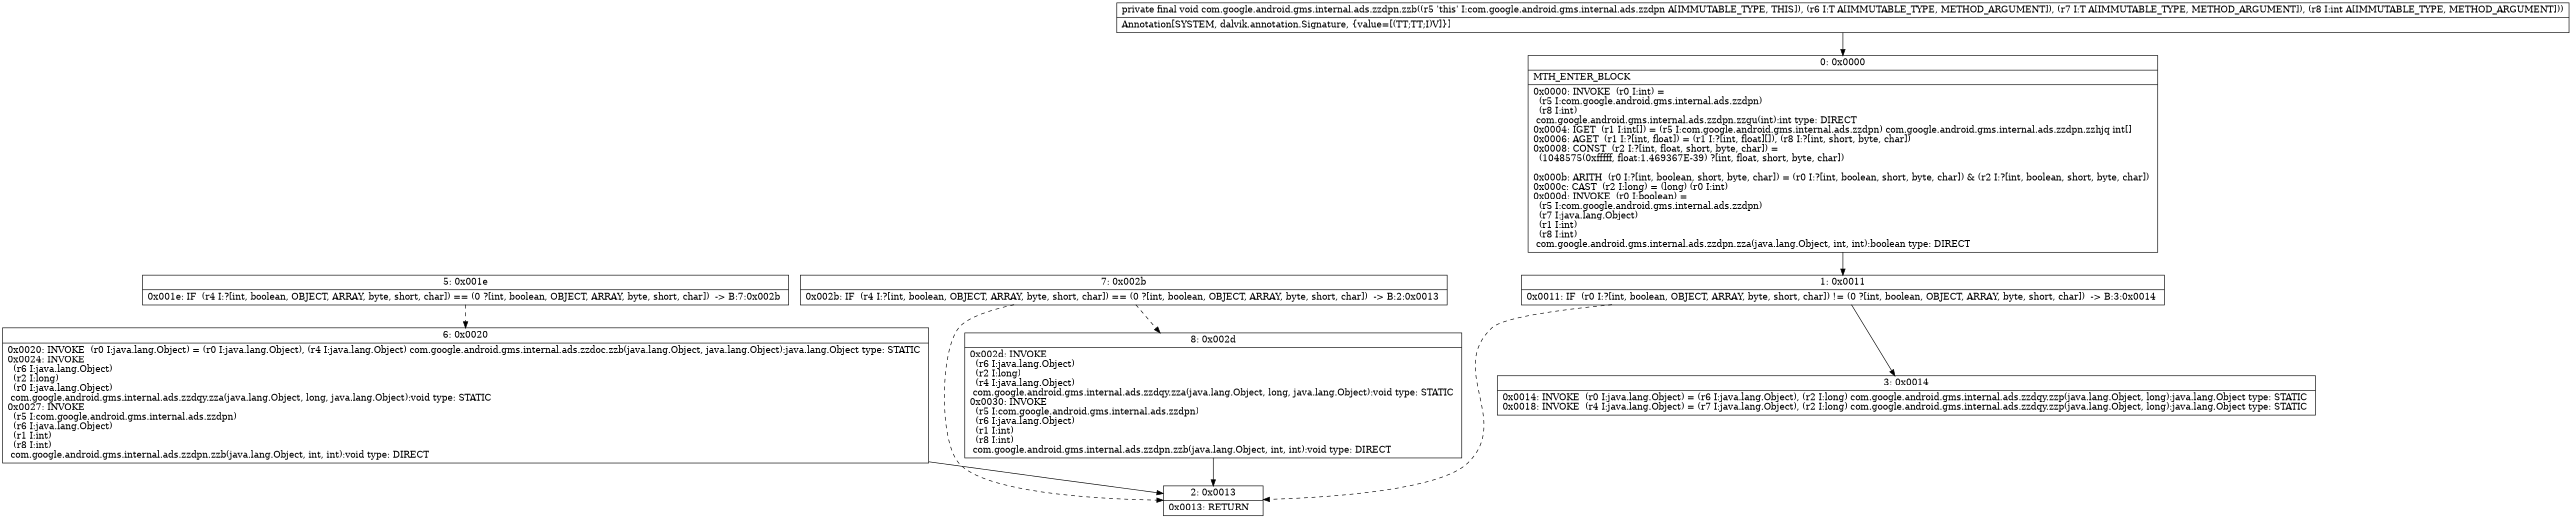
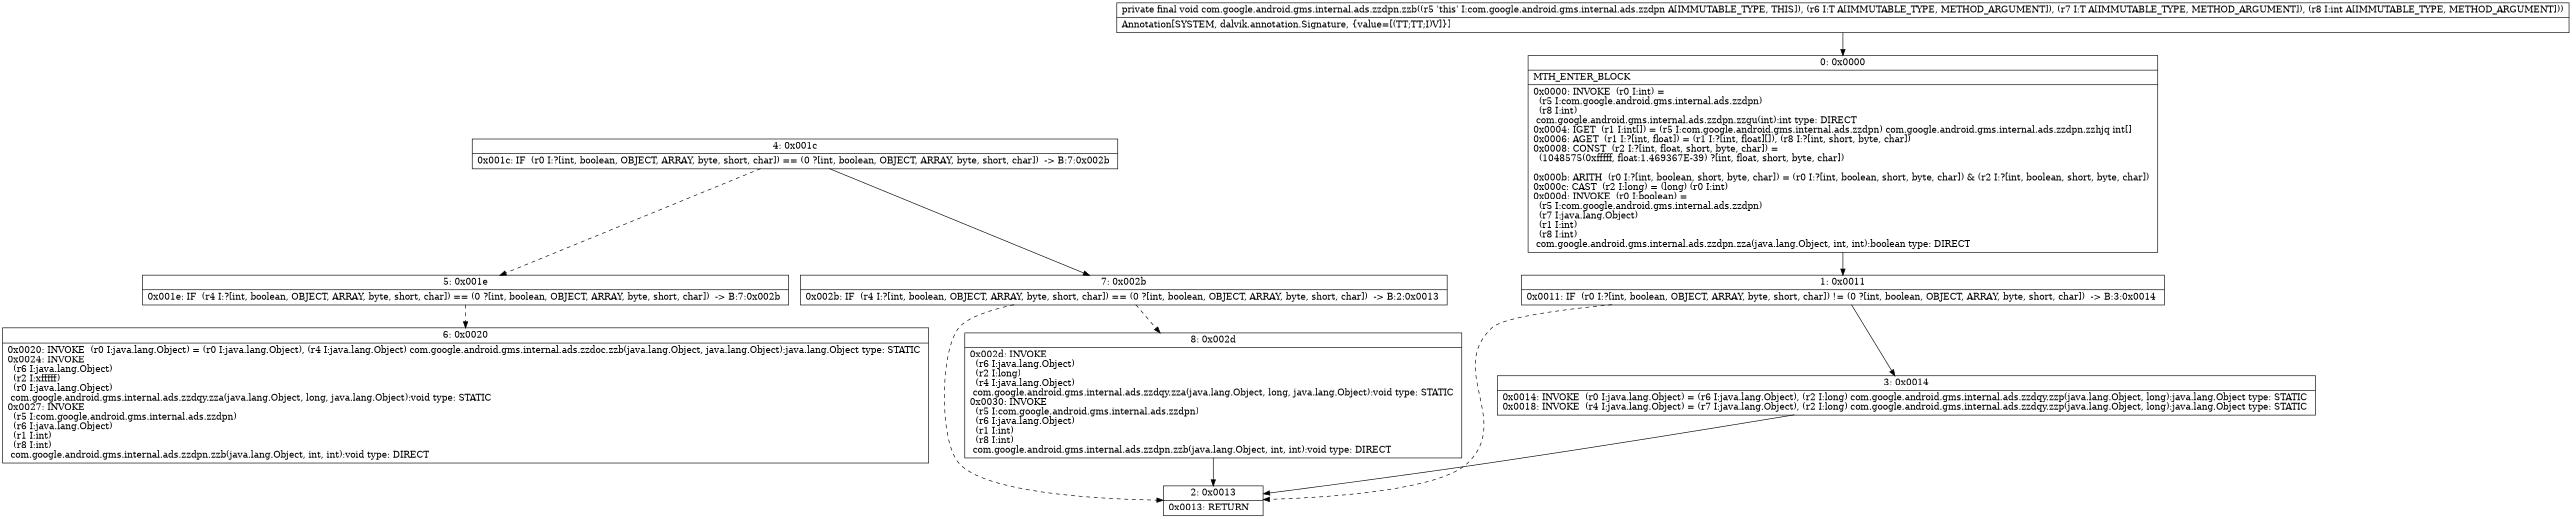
none -> (795, 154)
(33, 379) -> (34, 379)
(1043, 477) -> (1532, 456)
